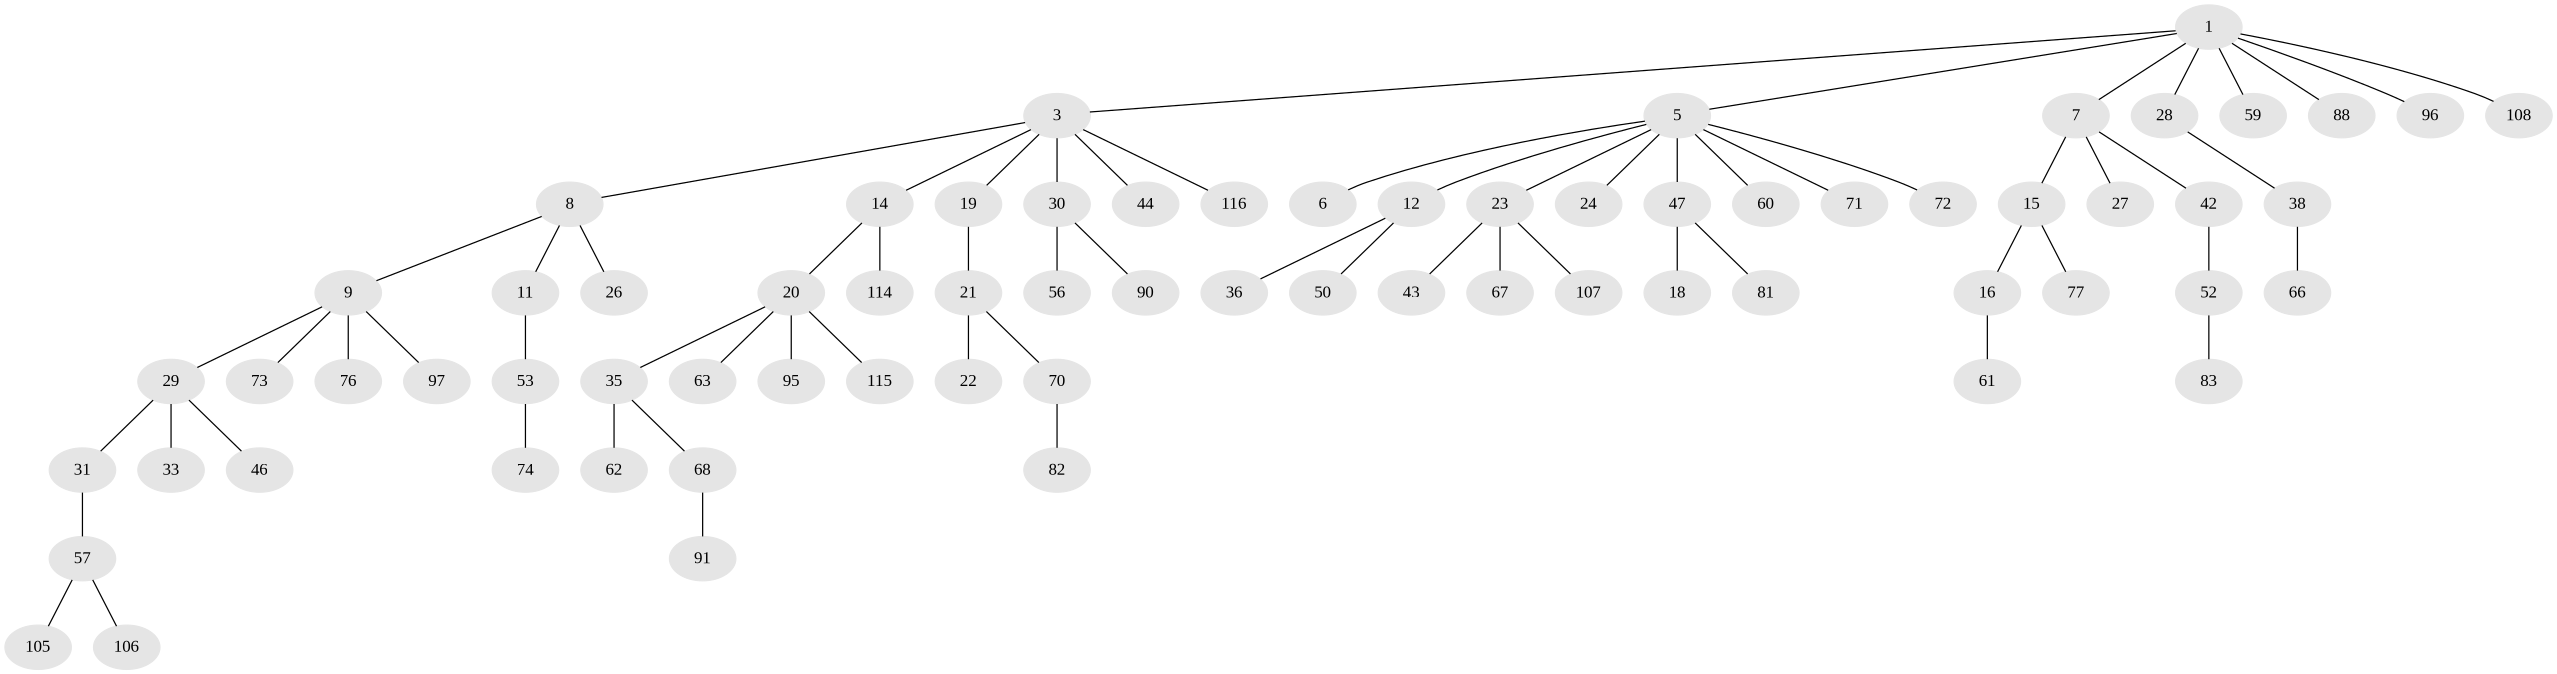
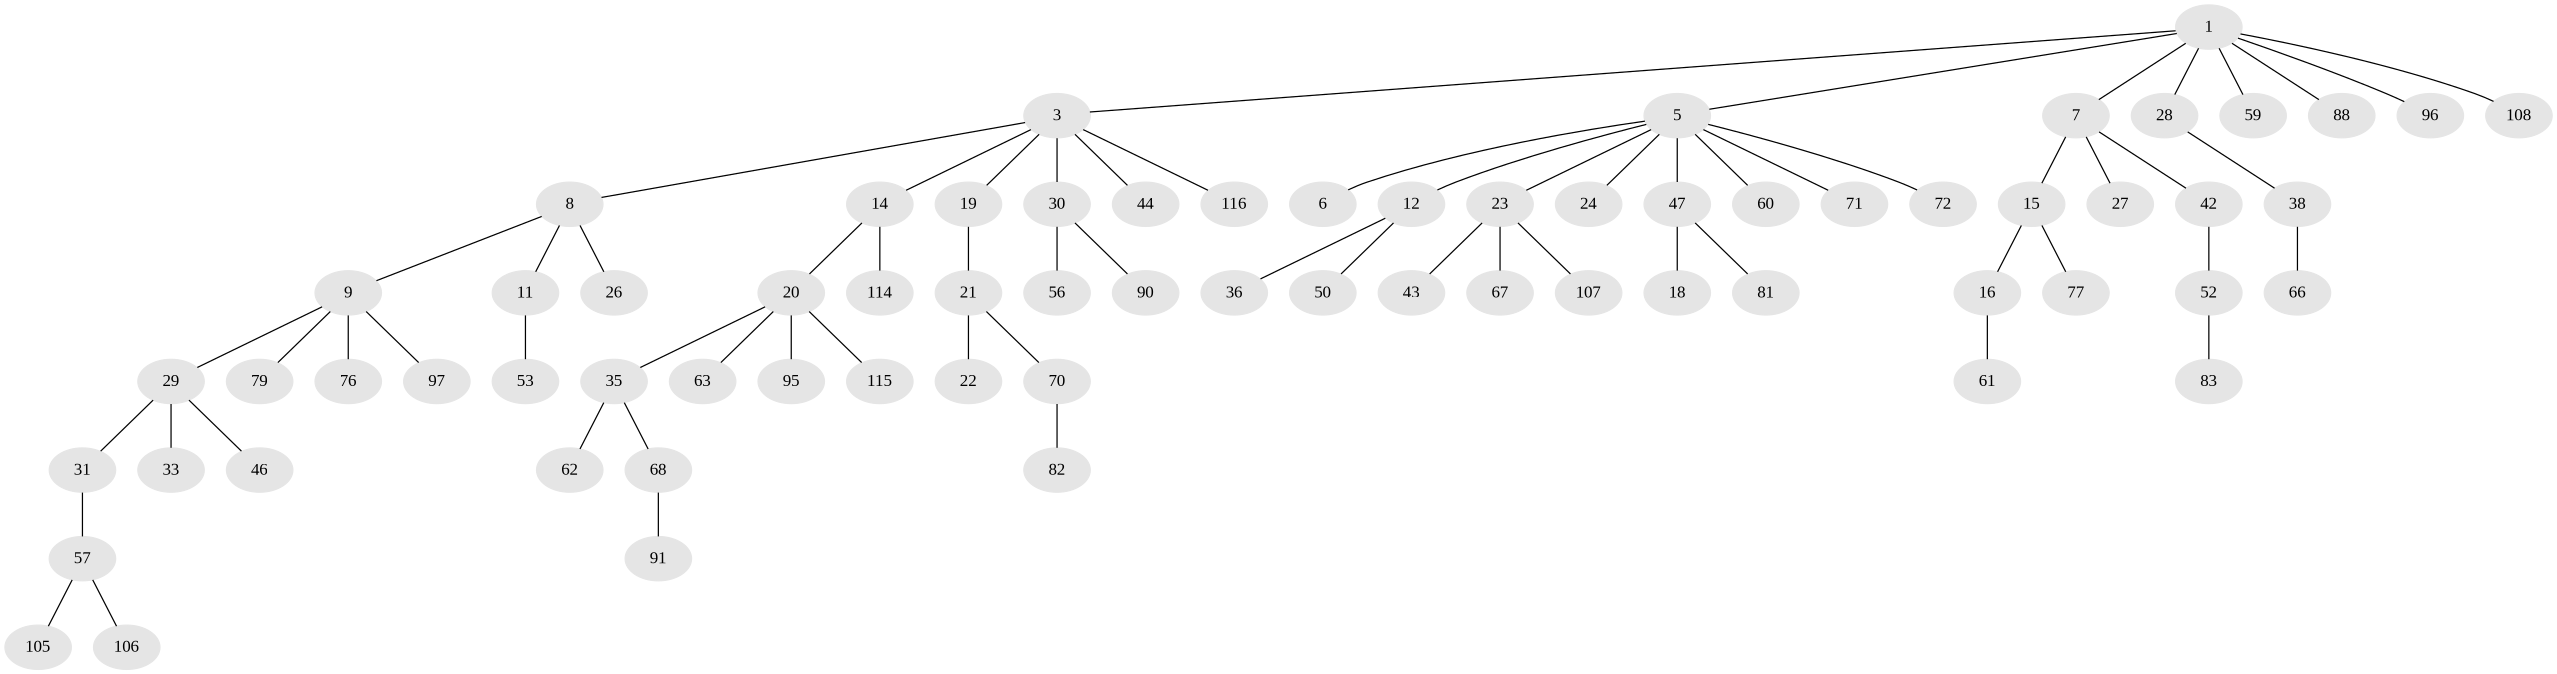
(260, 381) -> (260, 381)
(525, 470) -> none
